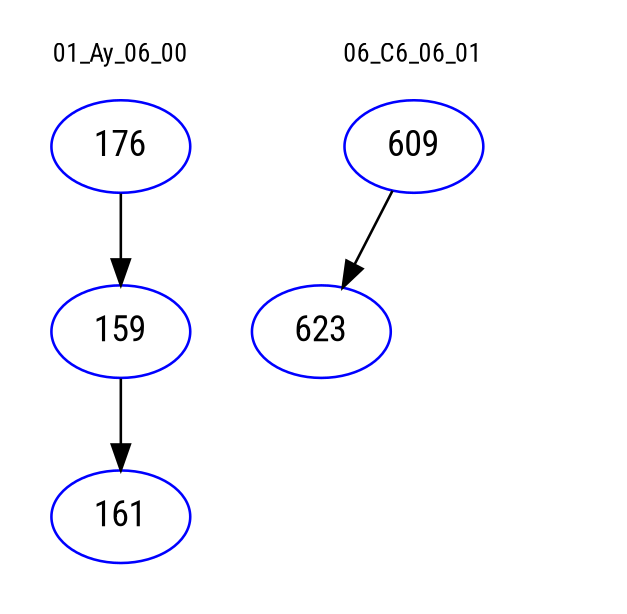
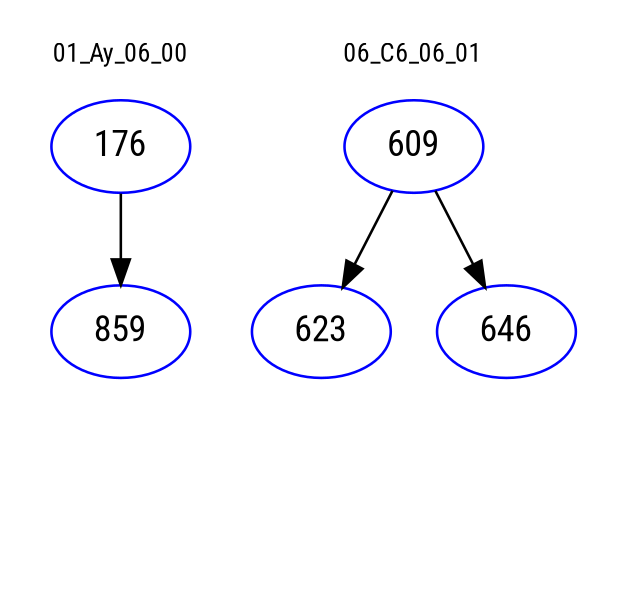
(121, 332) -> (121, 332)
none -> (506, 332)
(121, 517) -> none
